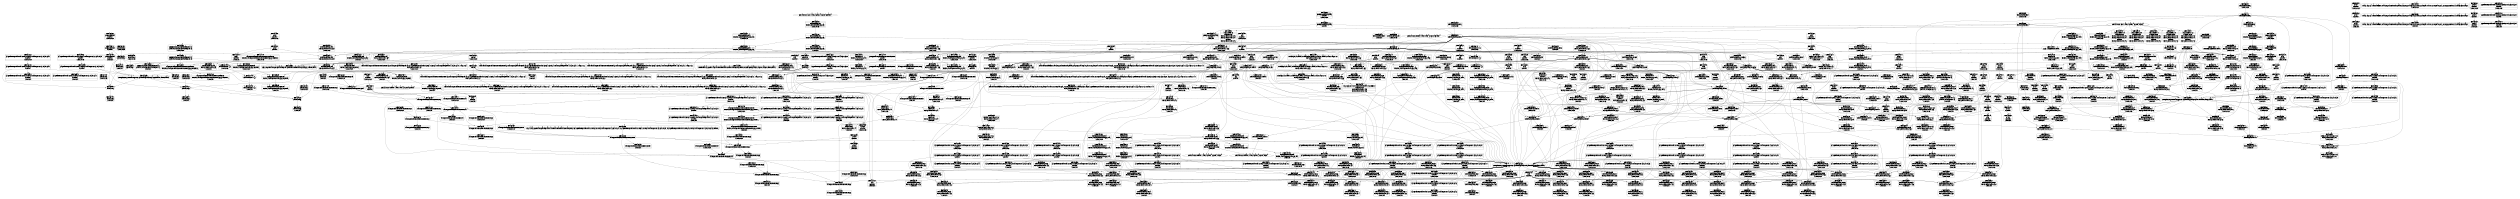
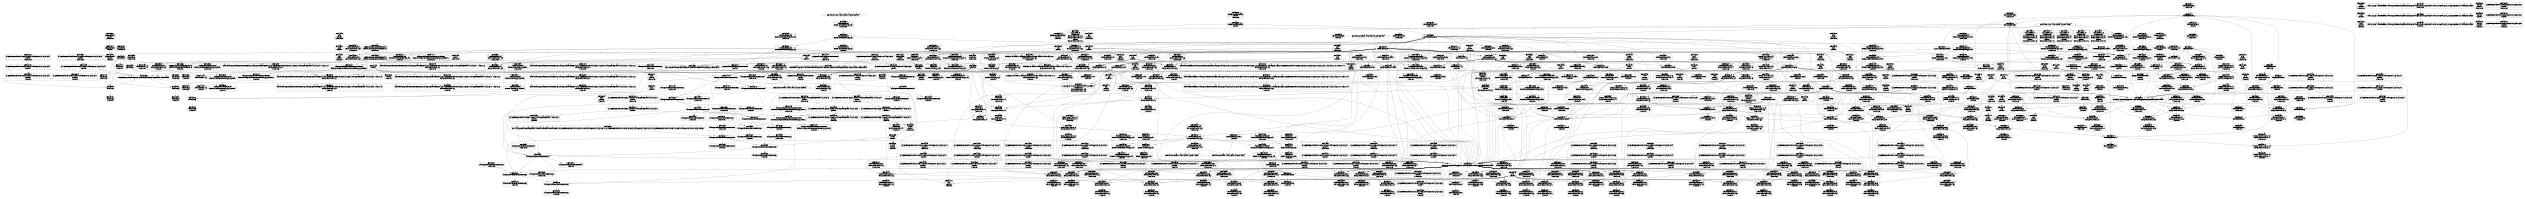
none -> (2281, 99)
none -> (571, 165)
